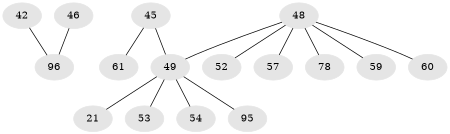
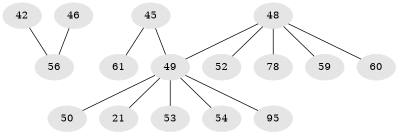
(54, 67) -> (54, 67)
(273, 67) -> none
none -> (67, 119)
